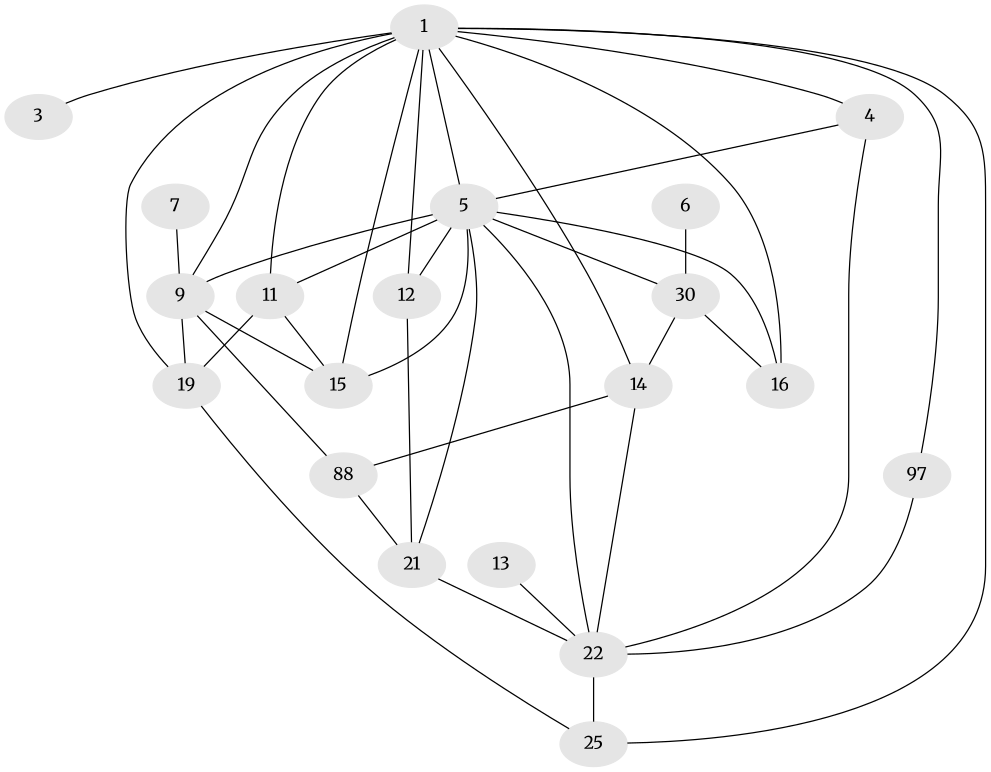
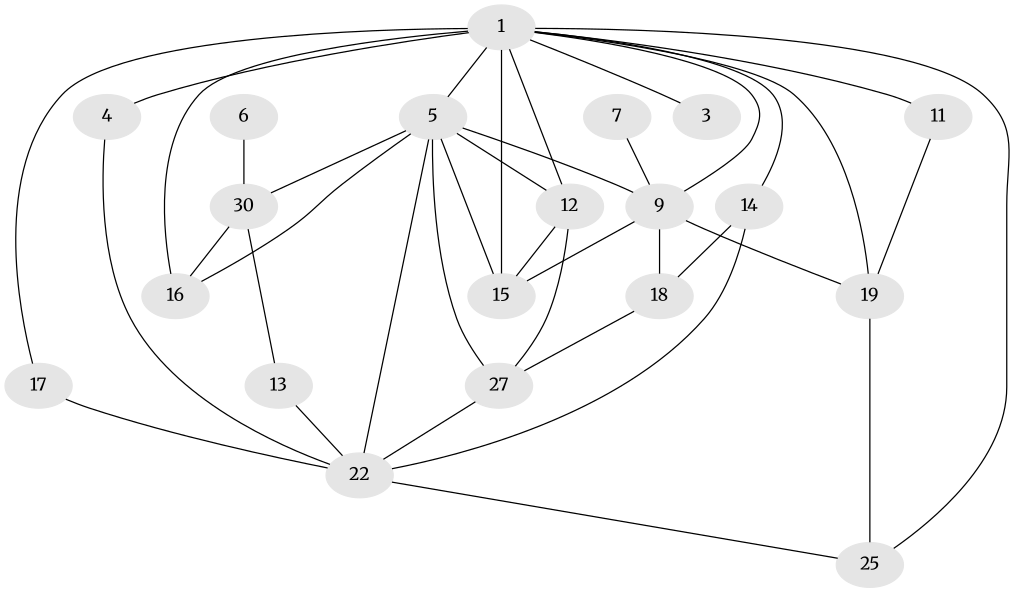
(667, 162) -> none
(378, 247) -> none
(304, 341) -> (536, 251)
(662, 341) -> (261, 296)
(343, 475) -> (660, 296)
(917, 475) -> (39, 386)
(412, 565) -> (499, 386)
